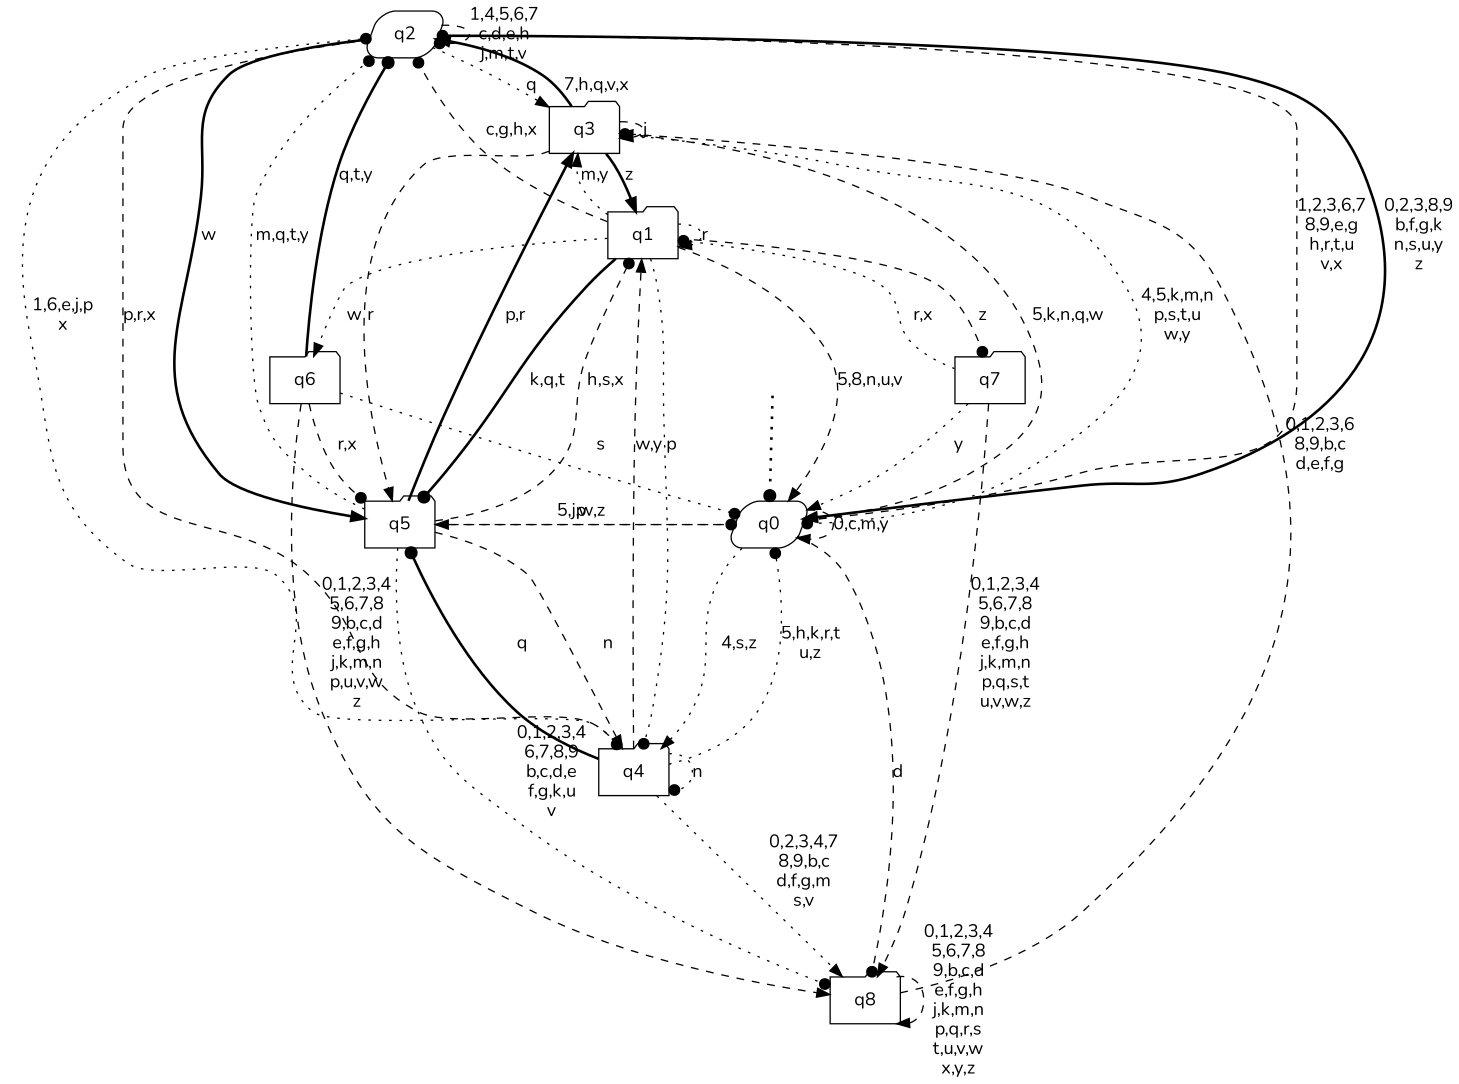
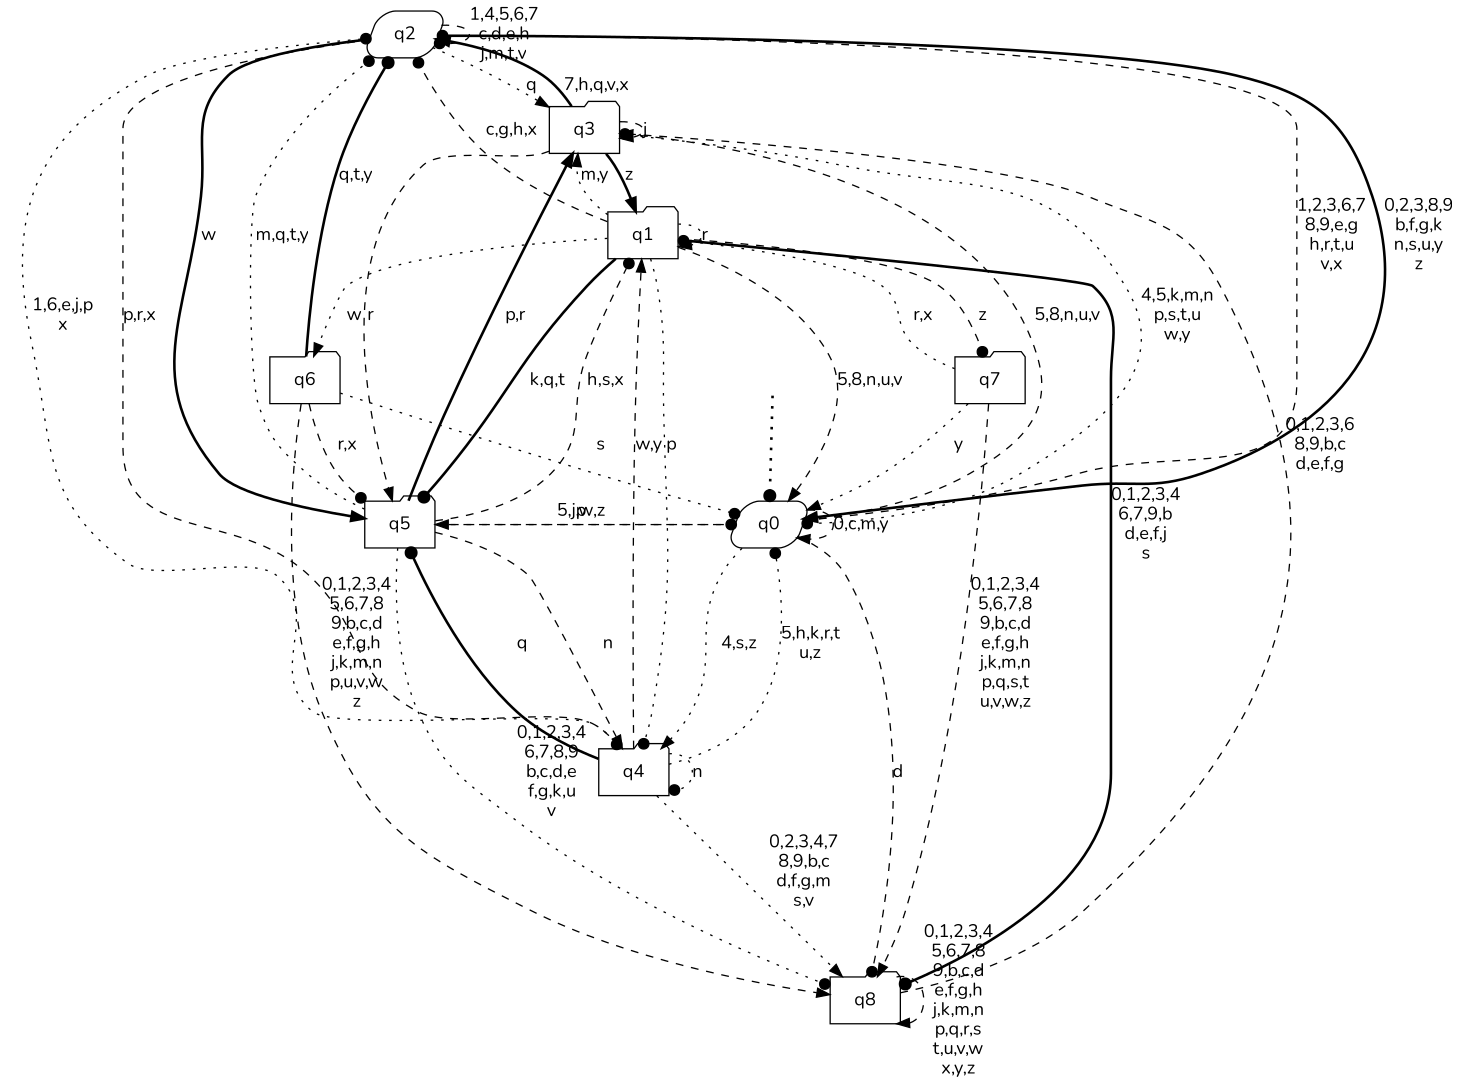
(1068, 315) -> (1068, 315)
none -> (1111, 440)
